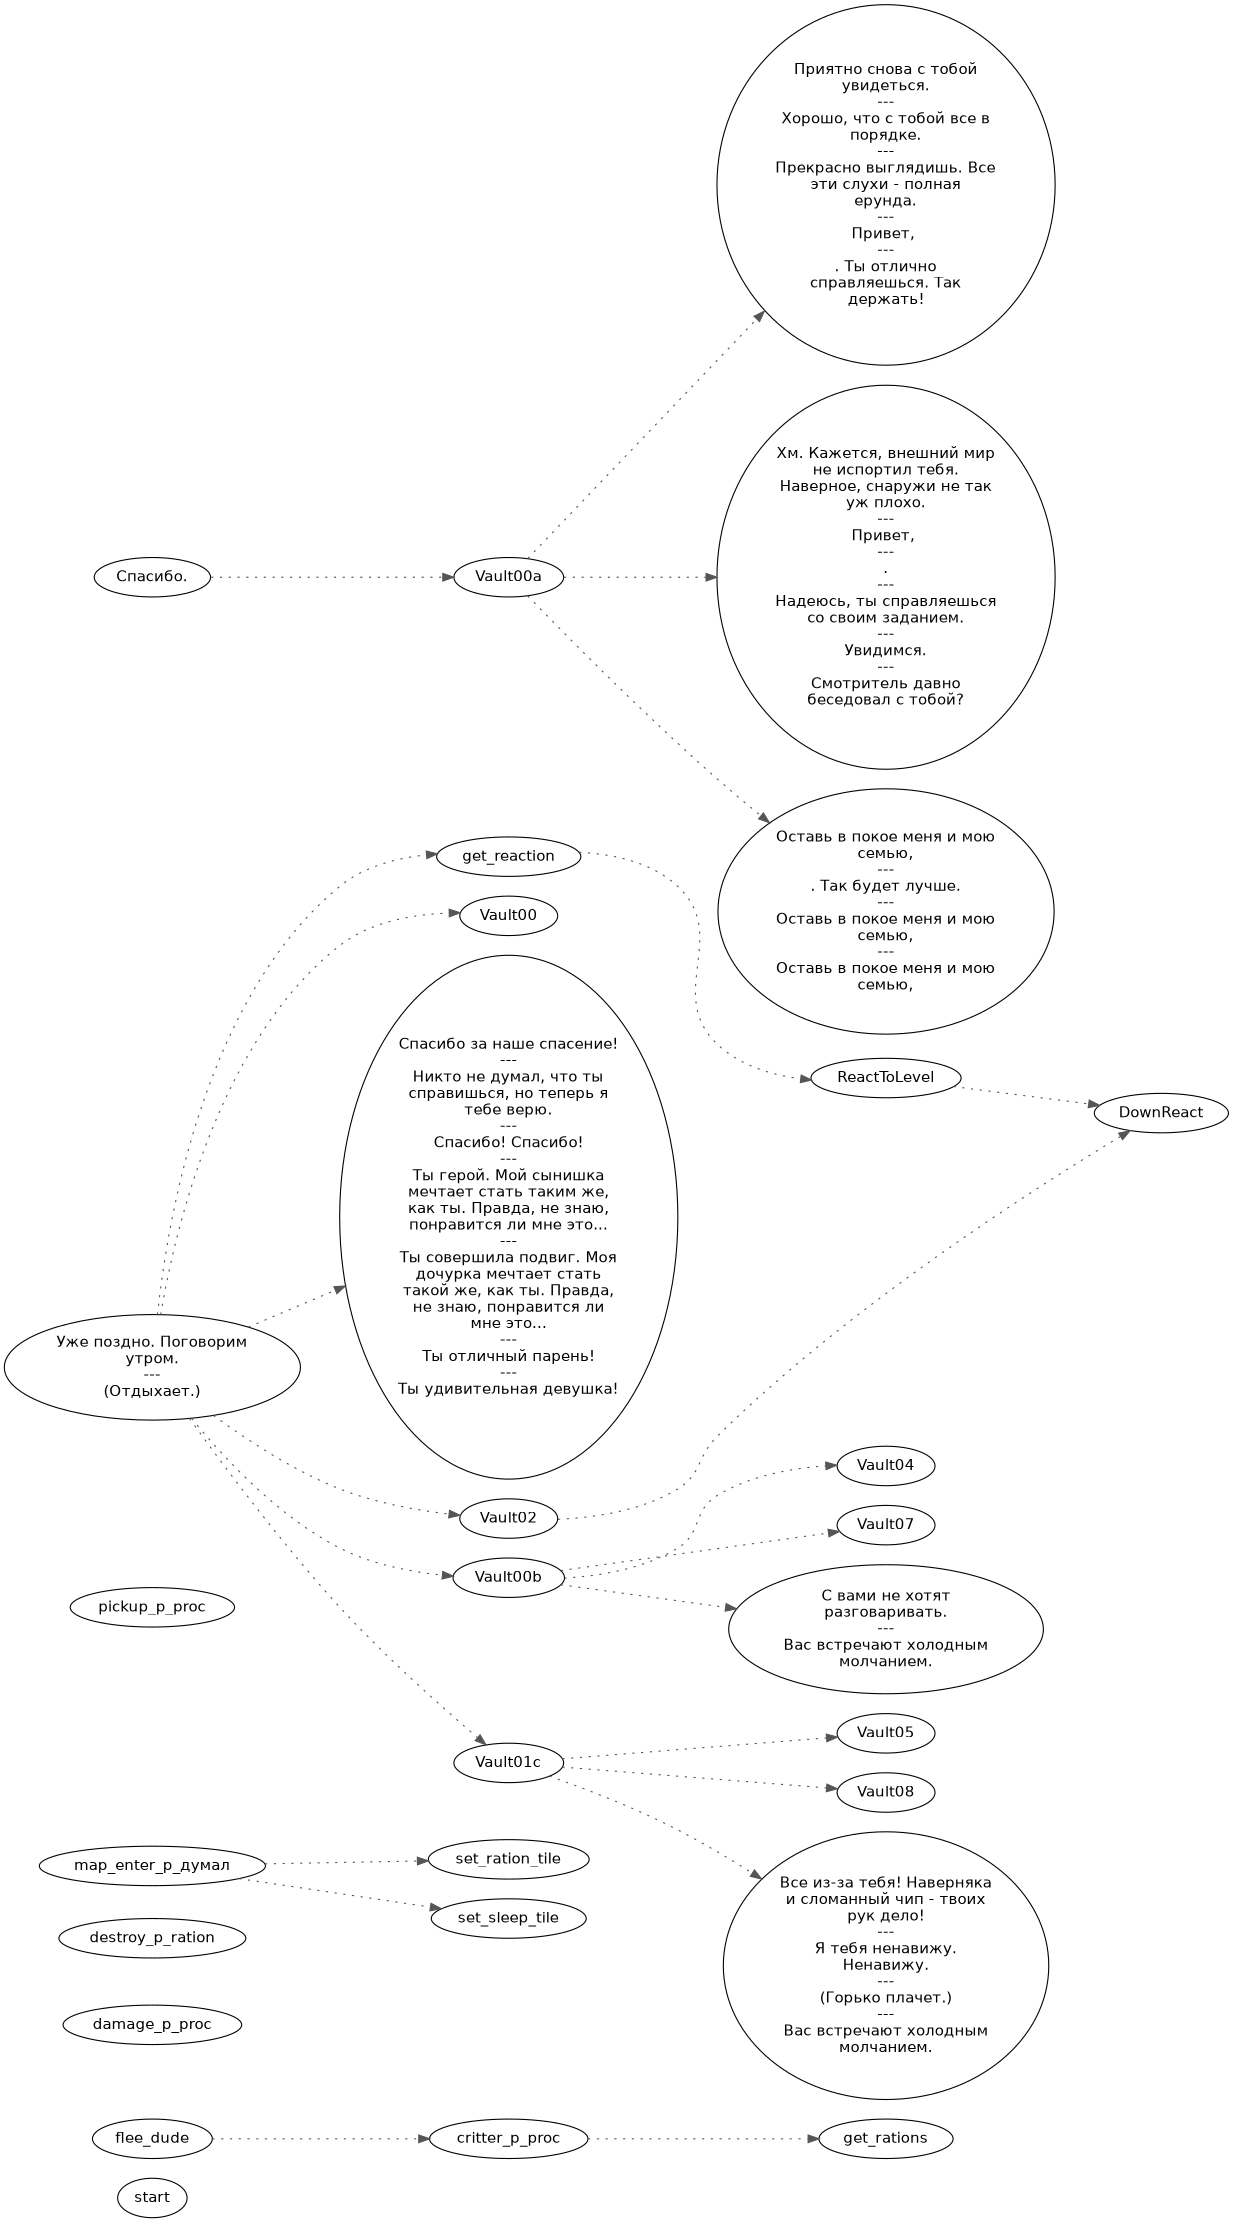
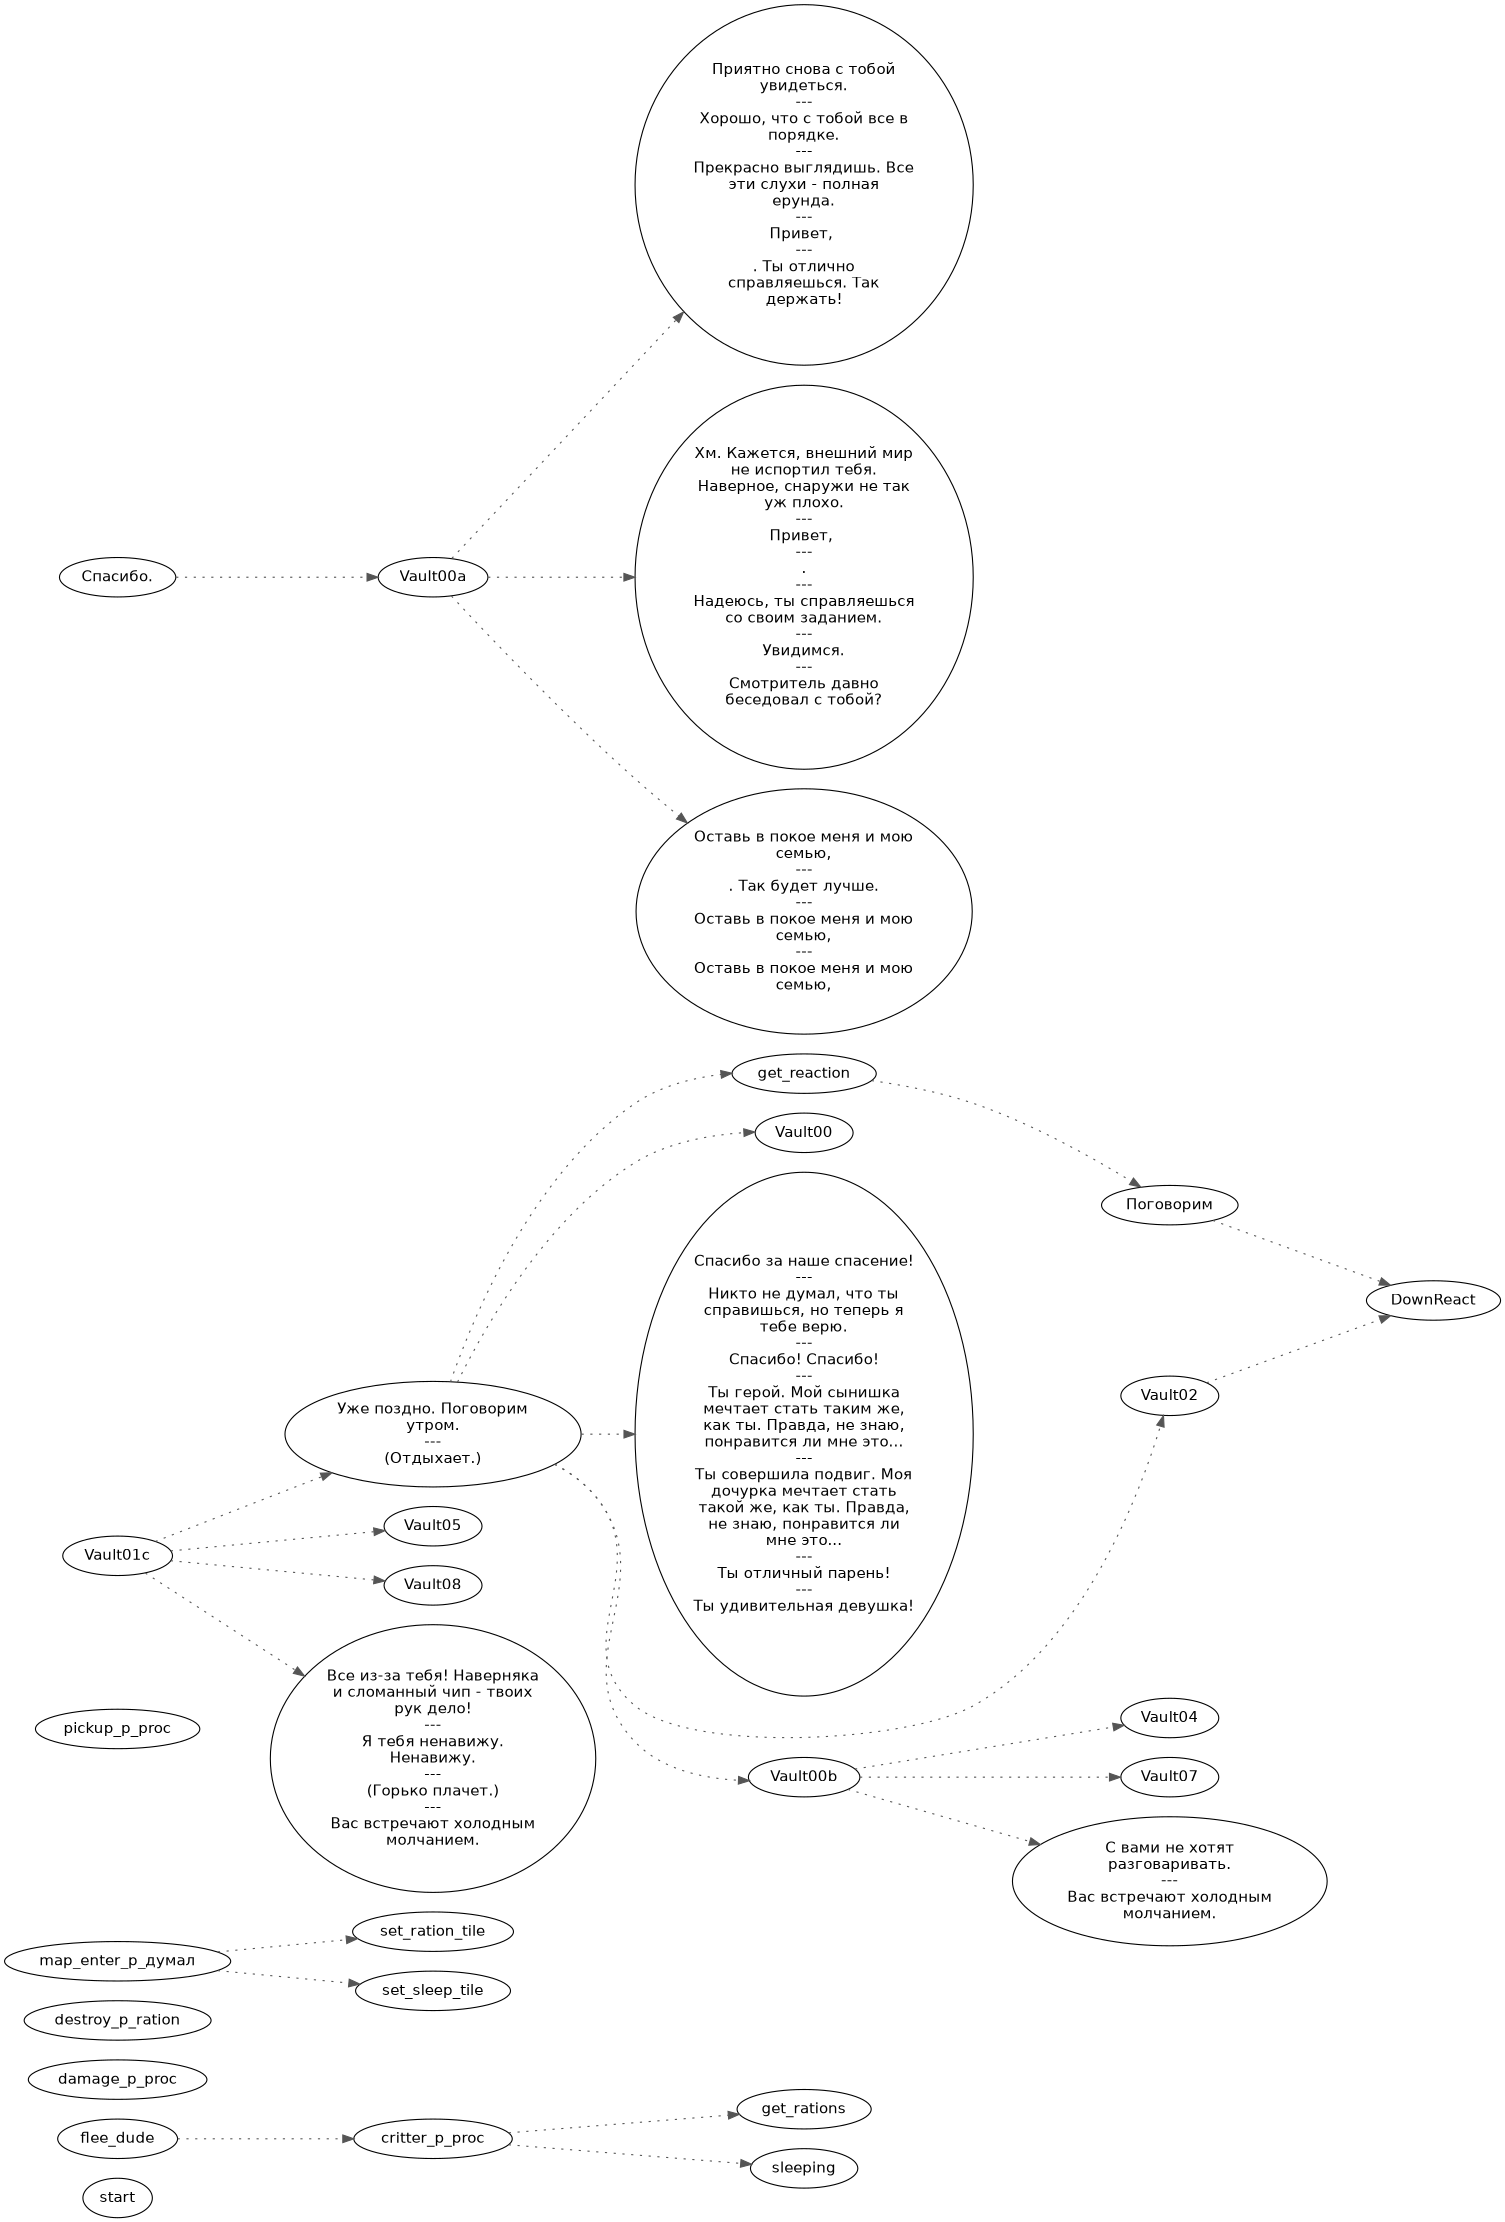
(886, 1078) -> (1170, 1205)
(322, 1588) -> (238, 1509)
none -> (804, 2168)
